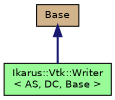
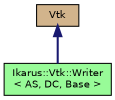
(58, 15) -> (58, 15)
